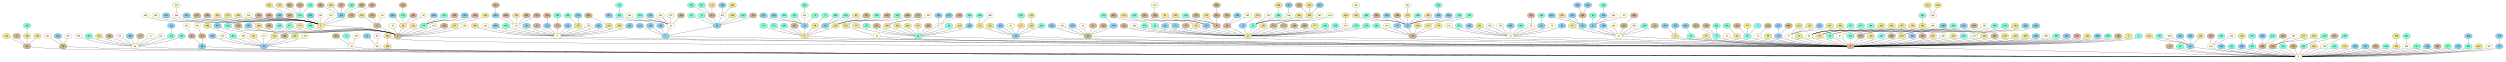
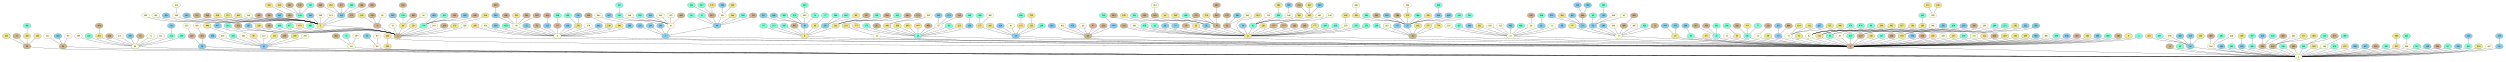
none -> (599, 15)
(1250, 21) -> (1239, 22)
none -> (99, 26)
